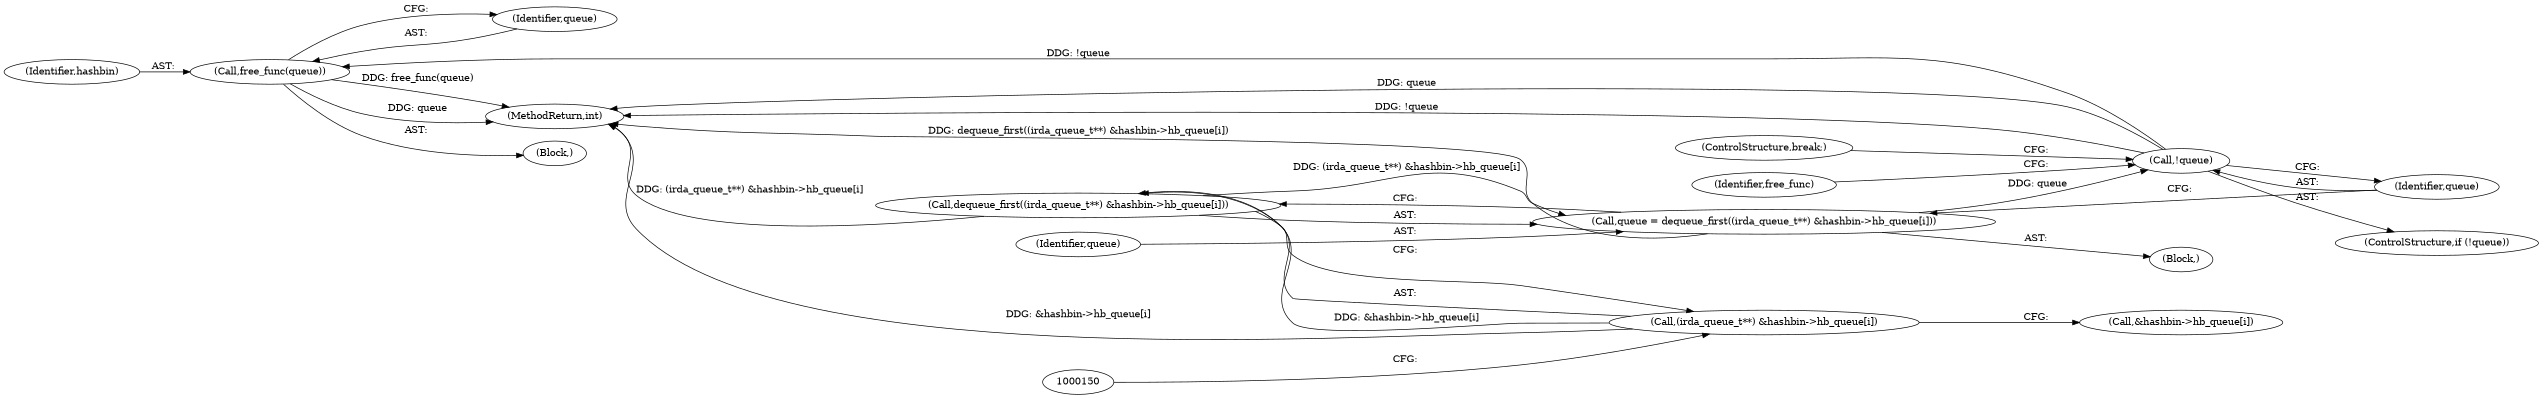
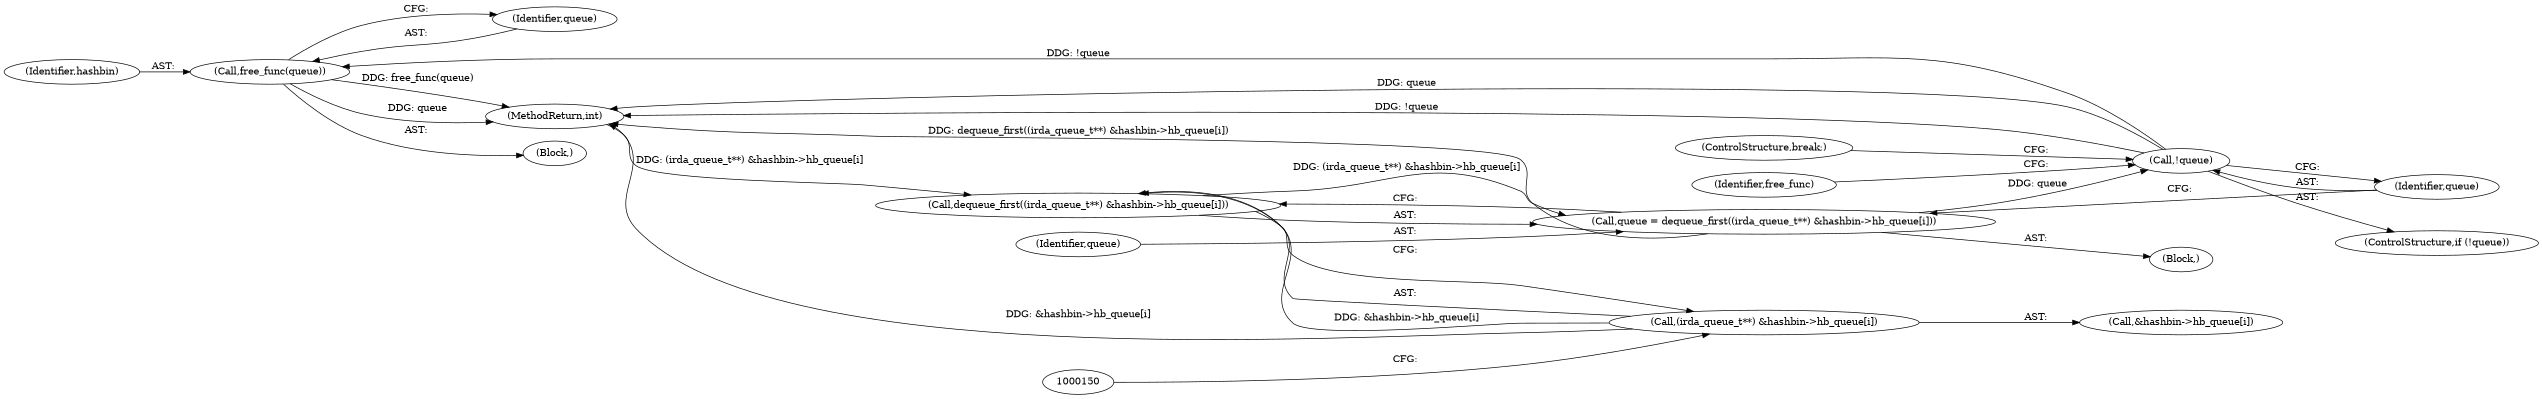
(769, 225) -> (772, 181)
(2038, 317) -> (2038, 317)
